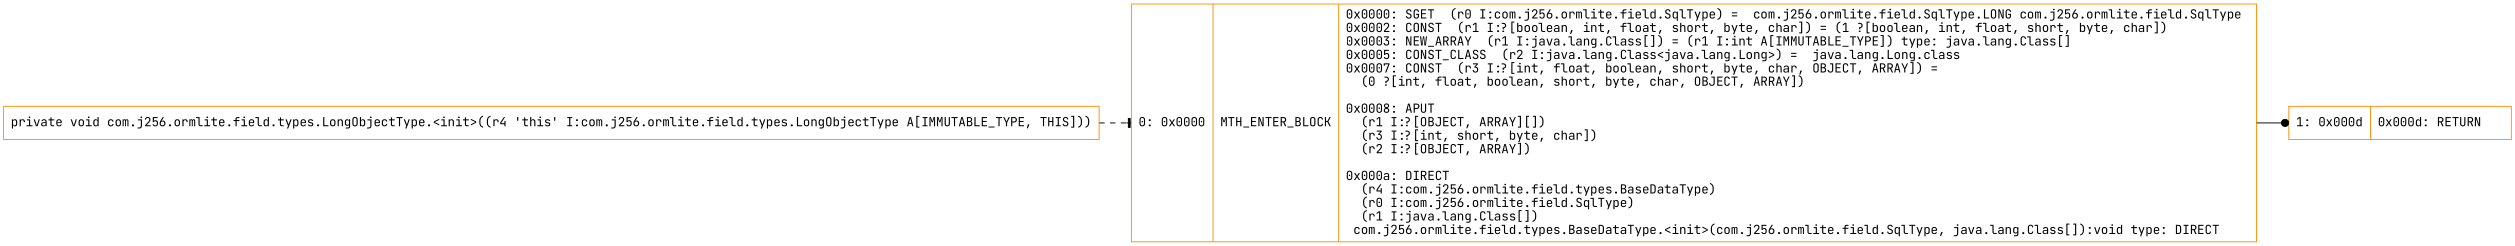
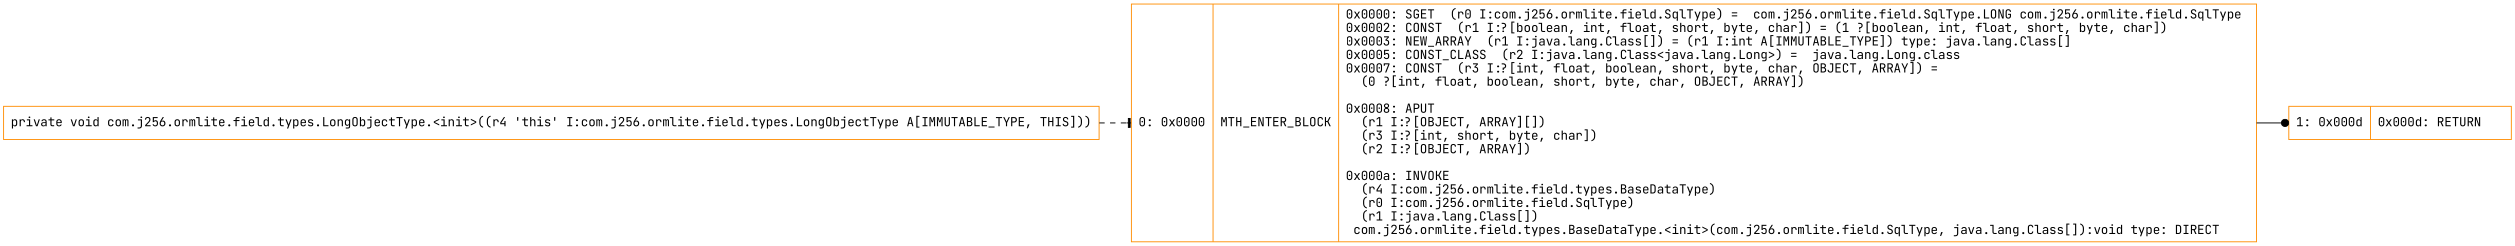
(1405, 176) -> (1405, 176)
